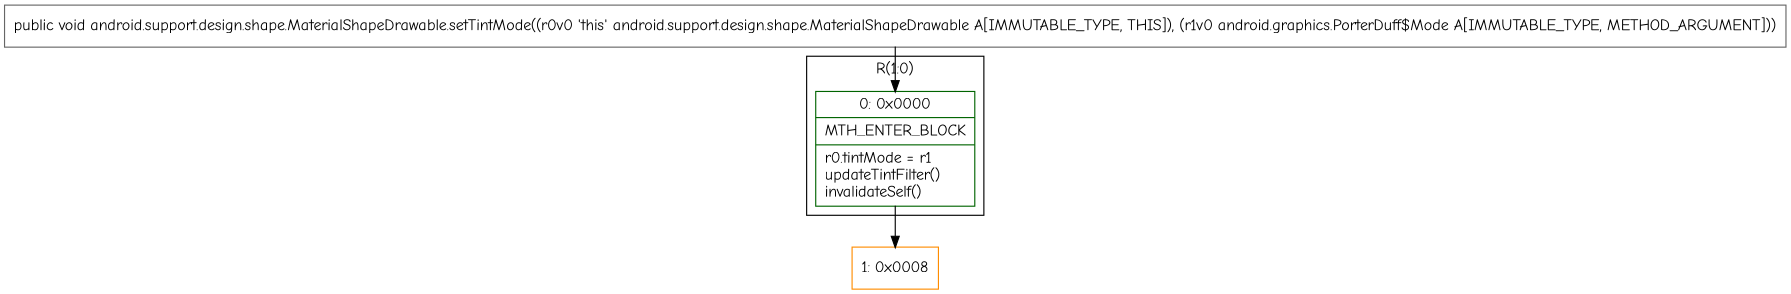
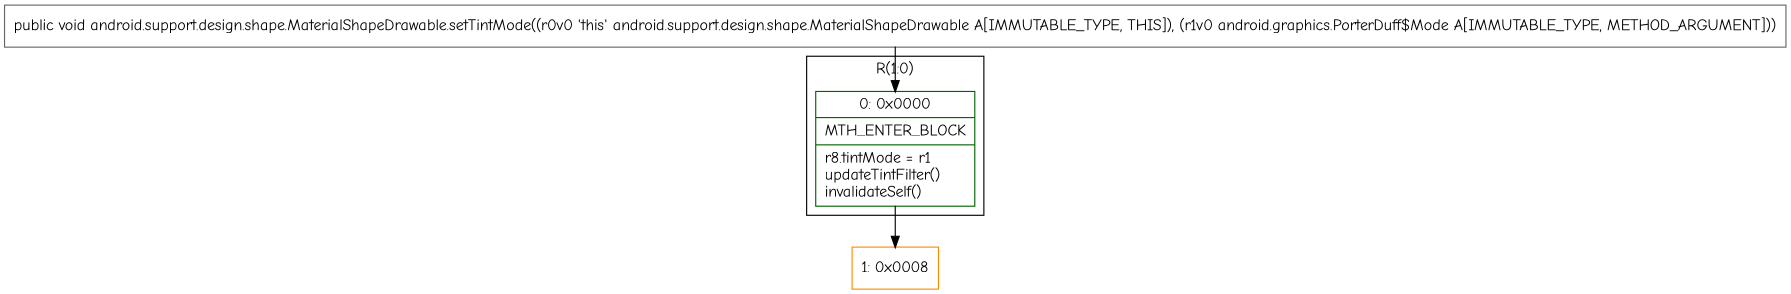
(878, 158) -> (878, 158)
